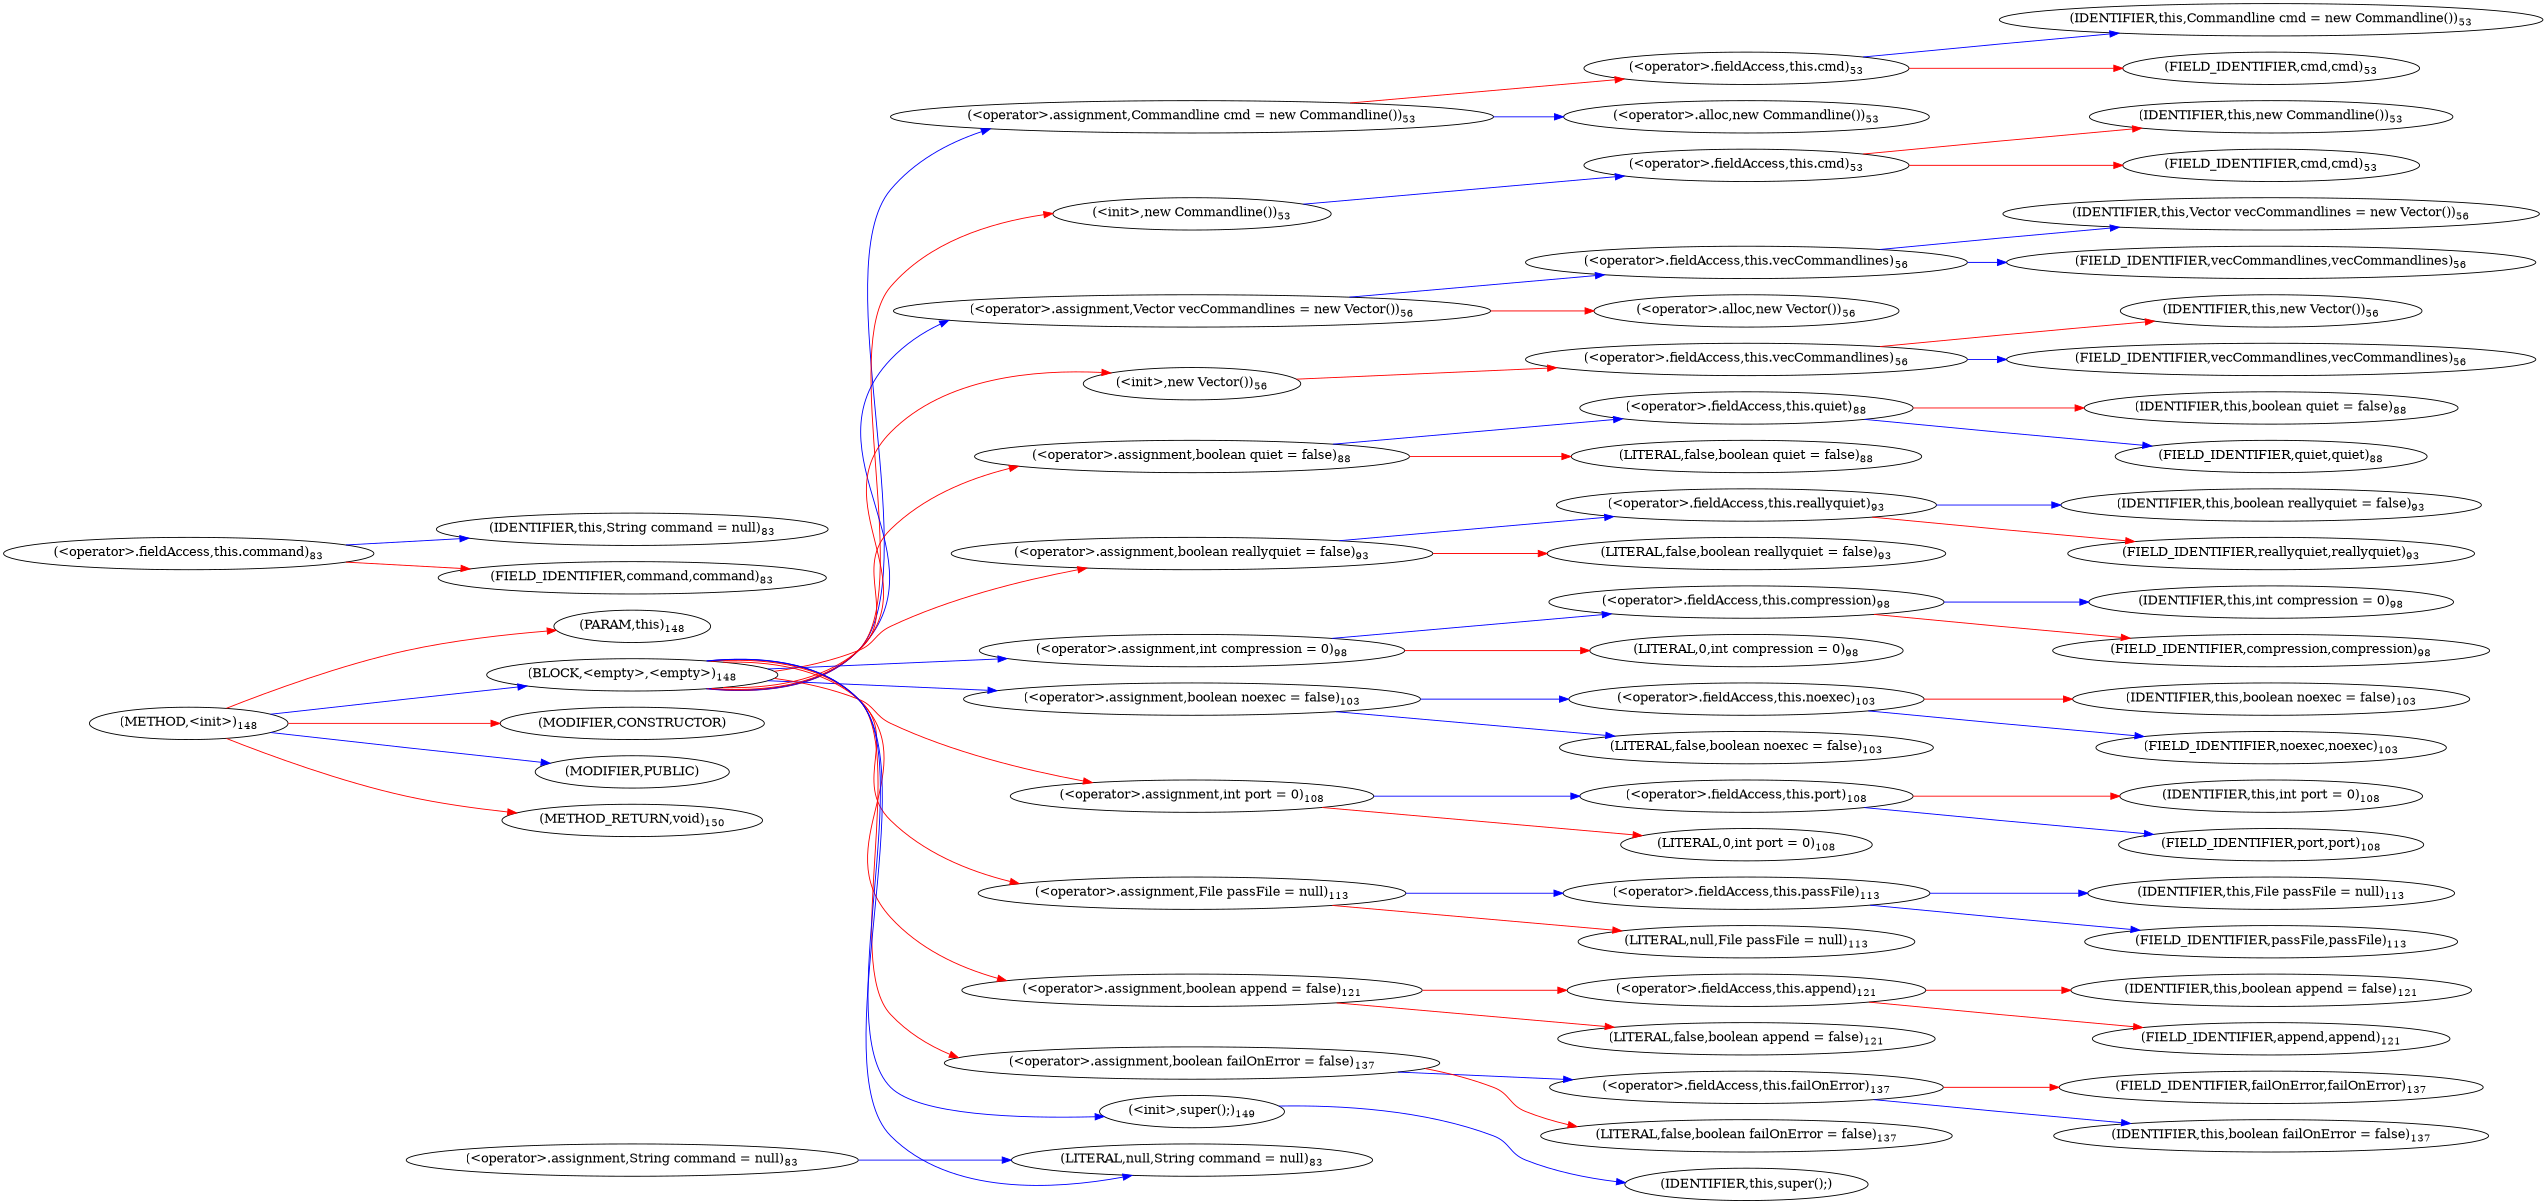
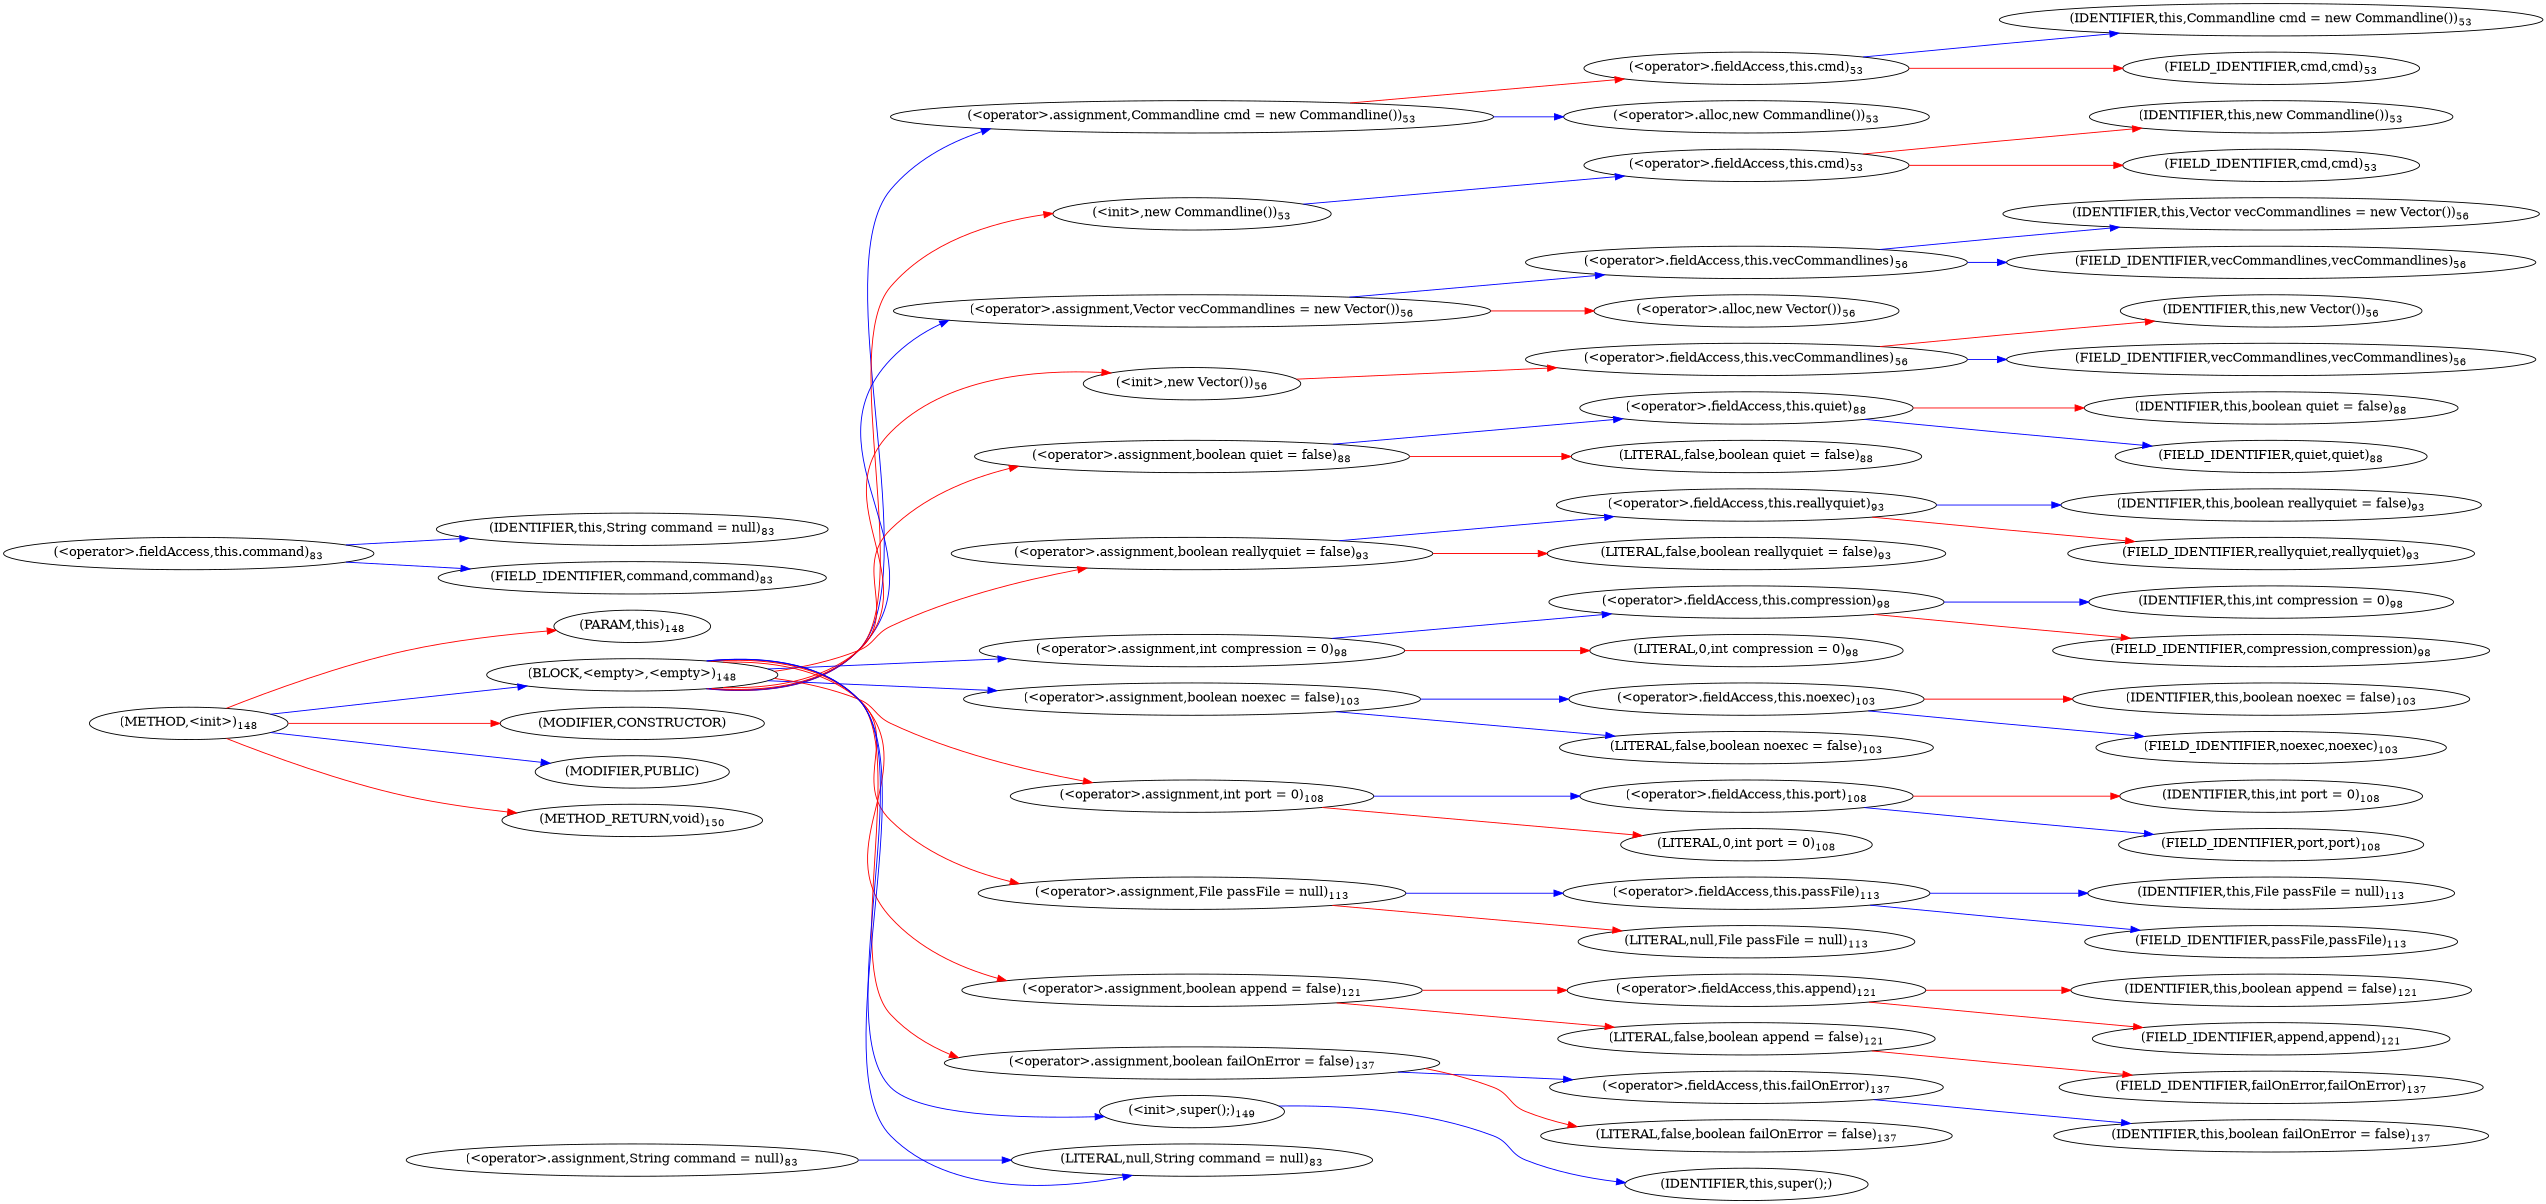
(403, 565) -> (403, 565)
(1997, 1087) -> (1997, 1063)
